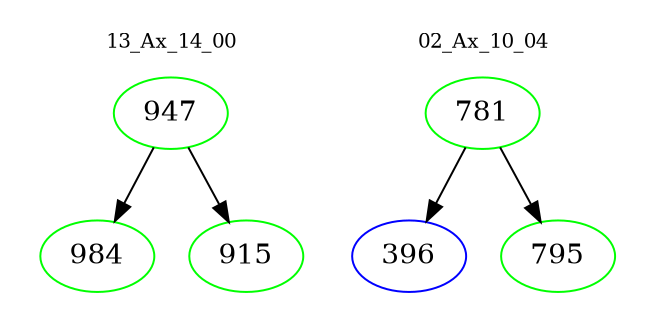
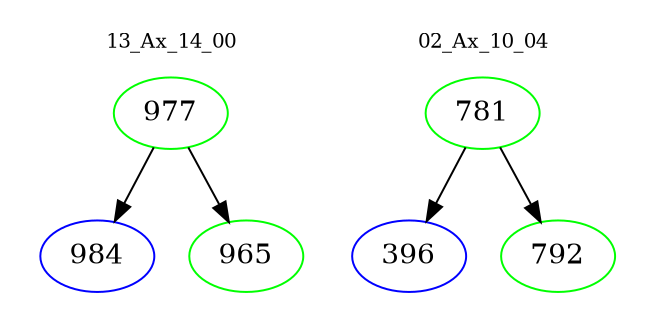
(171, 113) -> (171, 113)
(97, 256) -> (97, 256)
(246, 256) -> (246, 256)
(558, 256) -> (558, 256)
